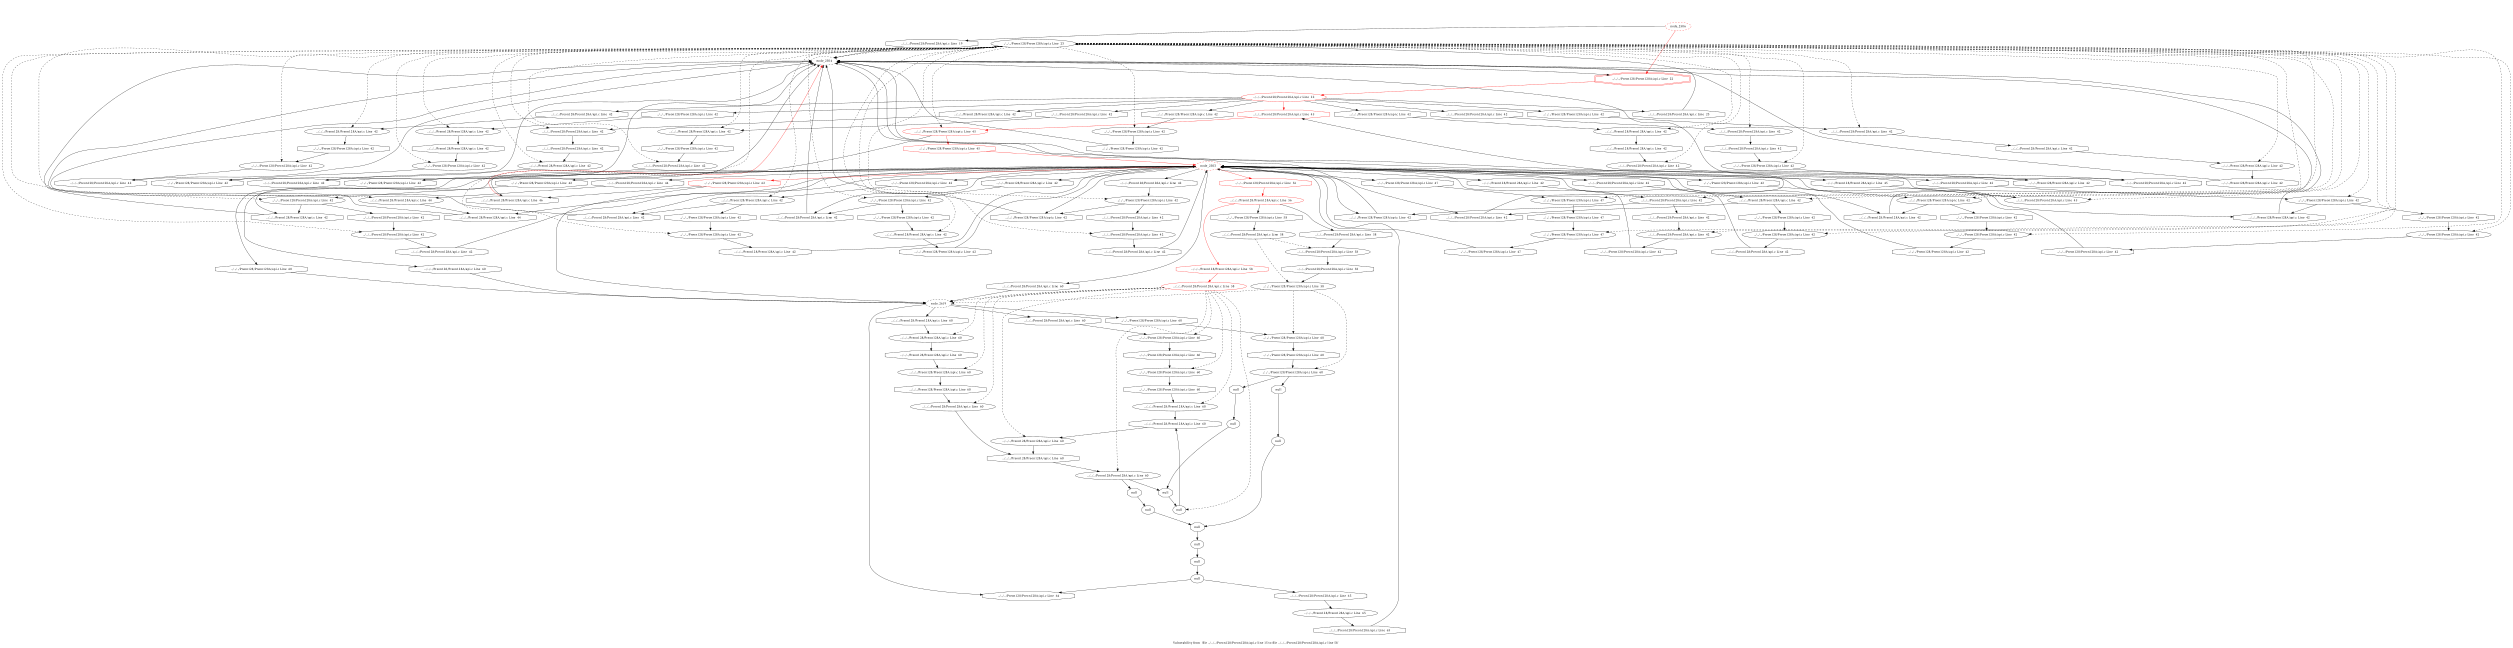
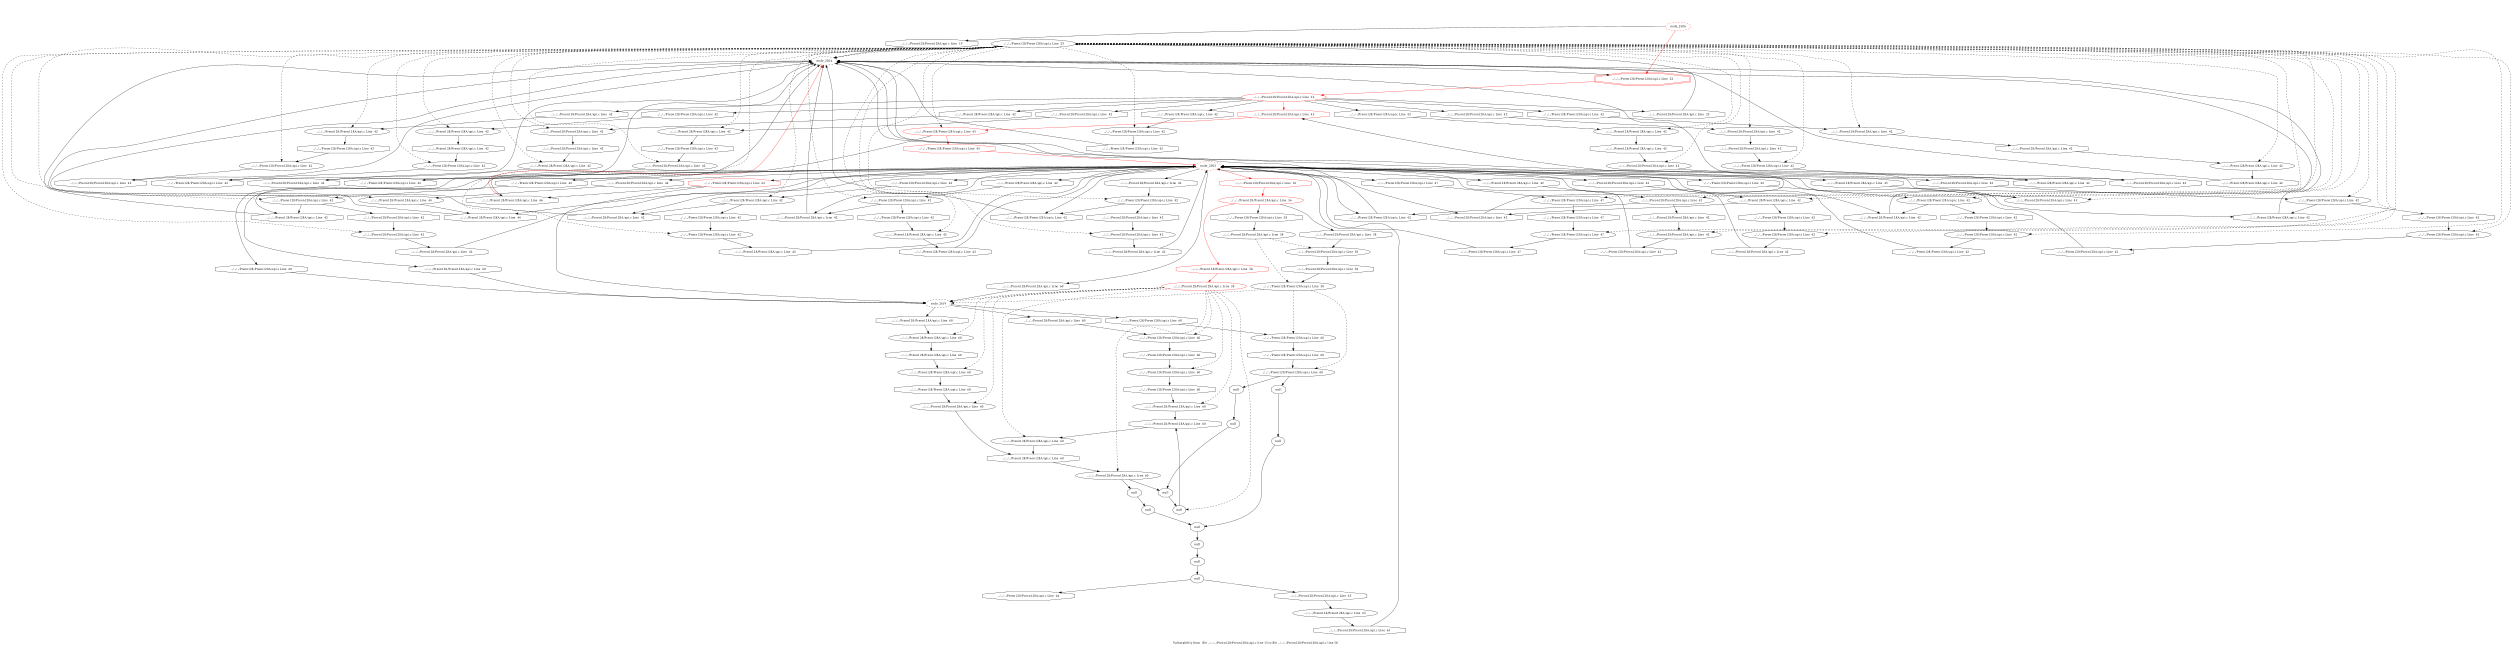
(985, 172) -> (985, 172)
(869, 472) -> none
